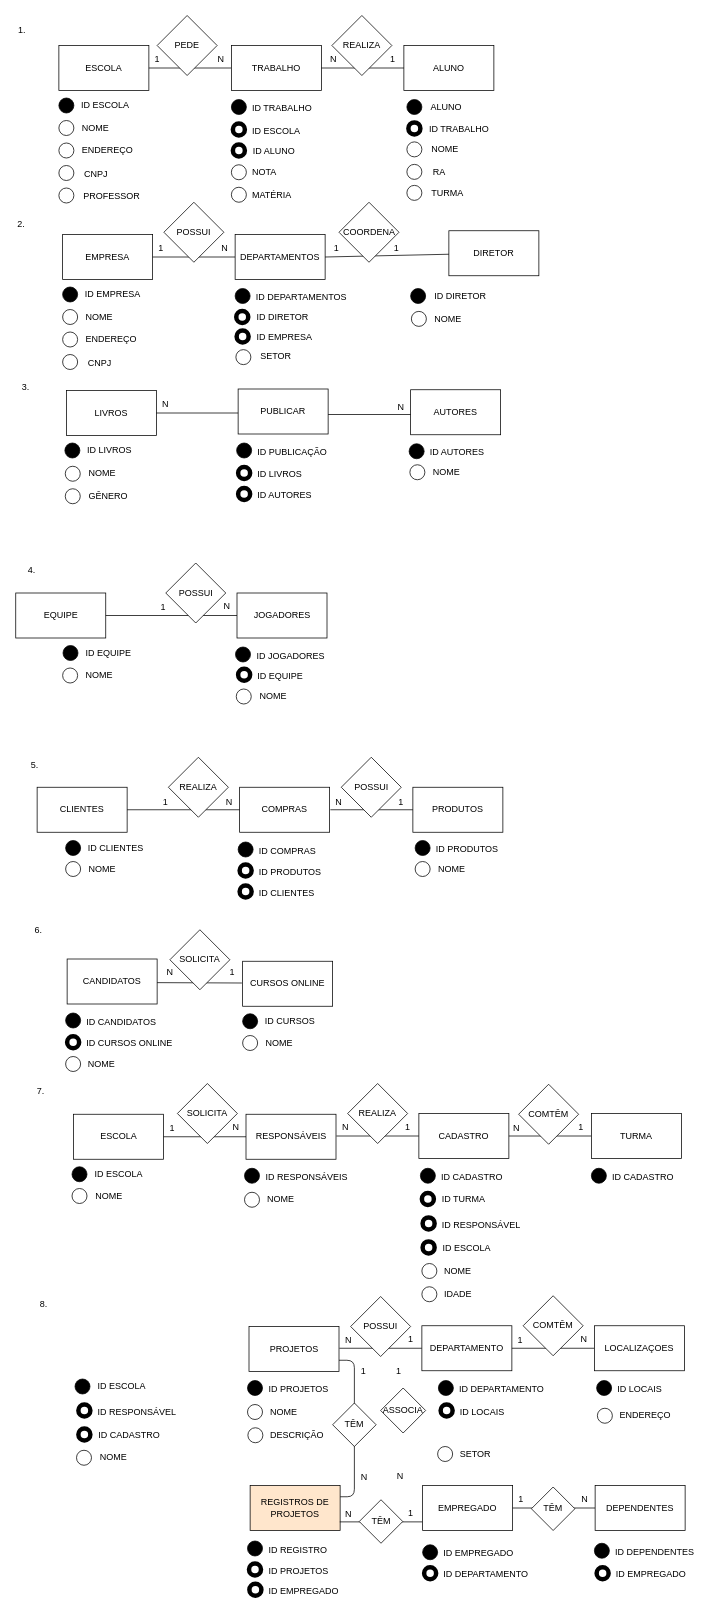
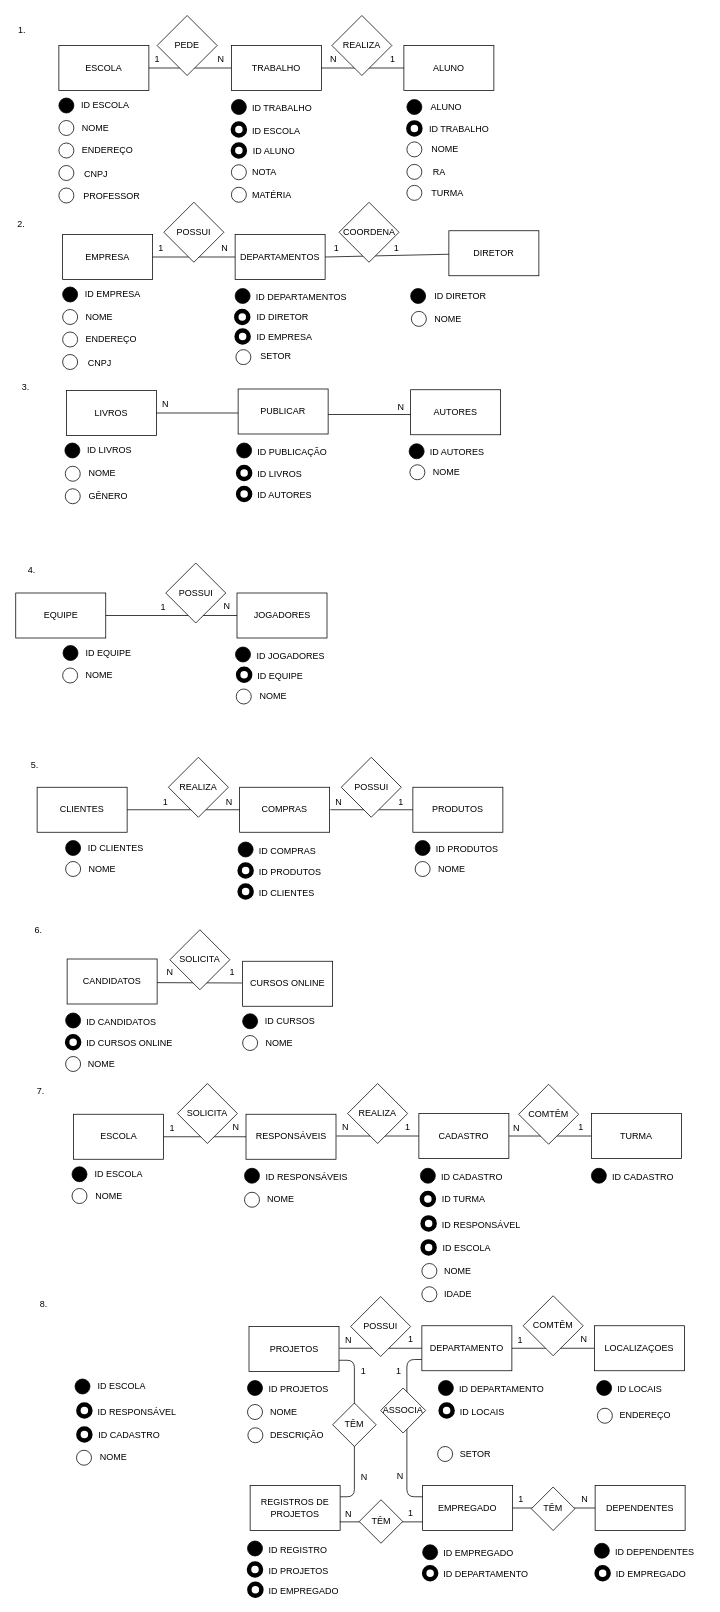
none -> (407, 1468)
(295, 1508) -> (295, 1508)
